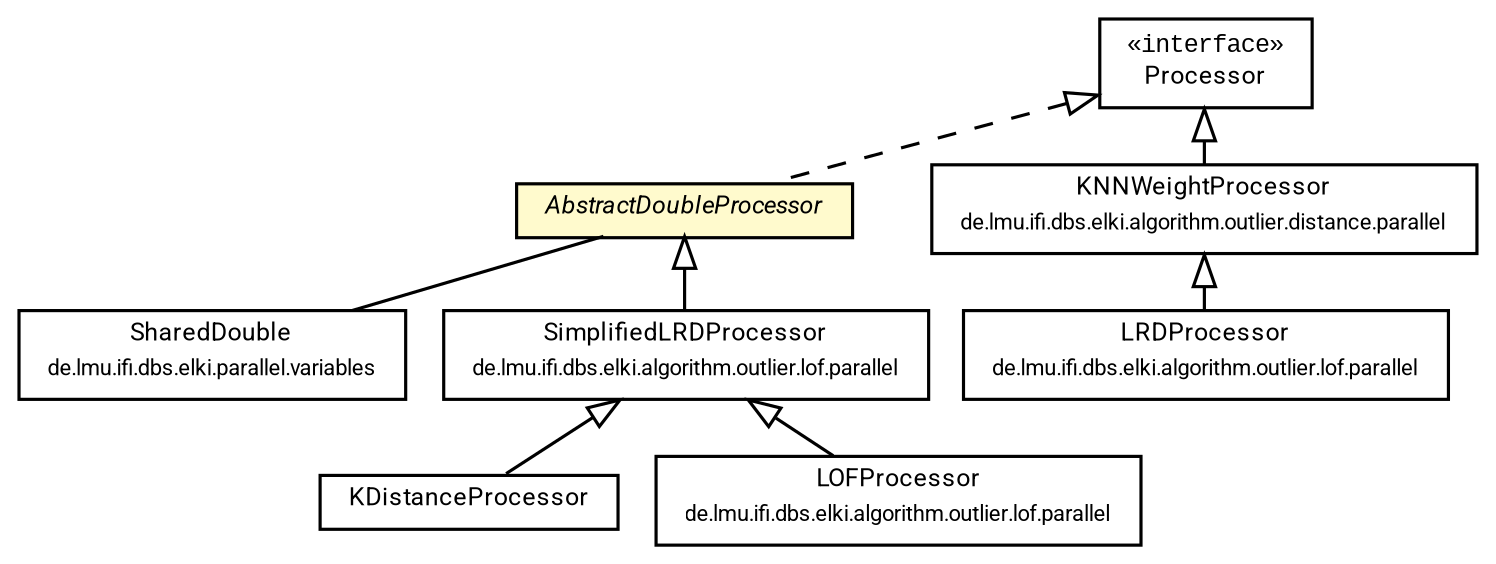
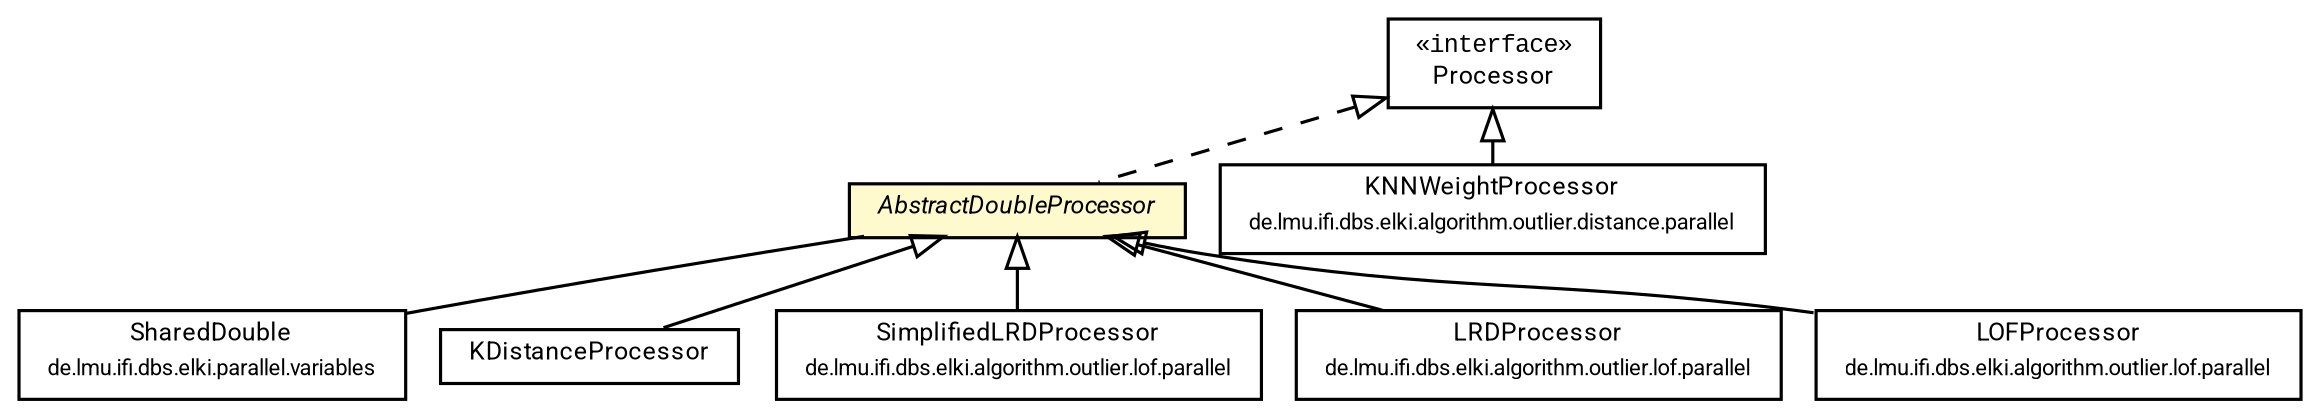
(1204, 299) -> (1291, 286)
(805, 437) -> (1478, 284)
(549, 446) -> (789, 287)
